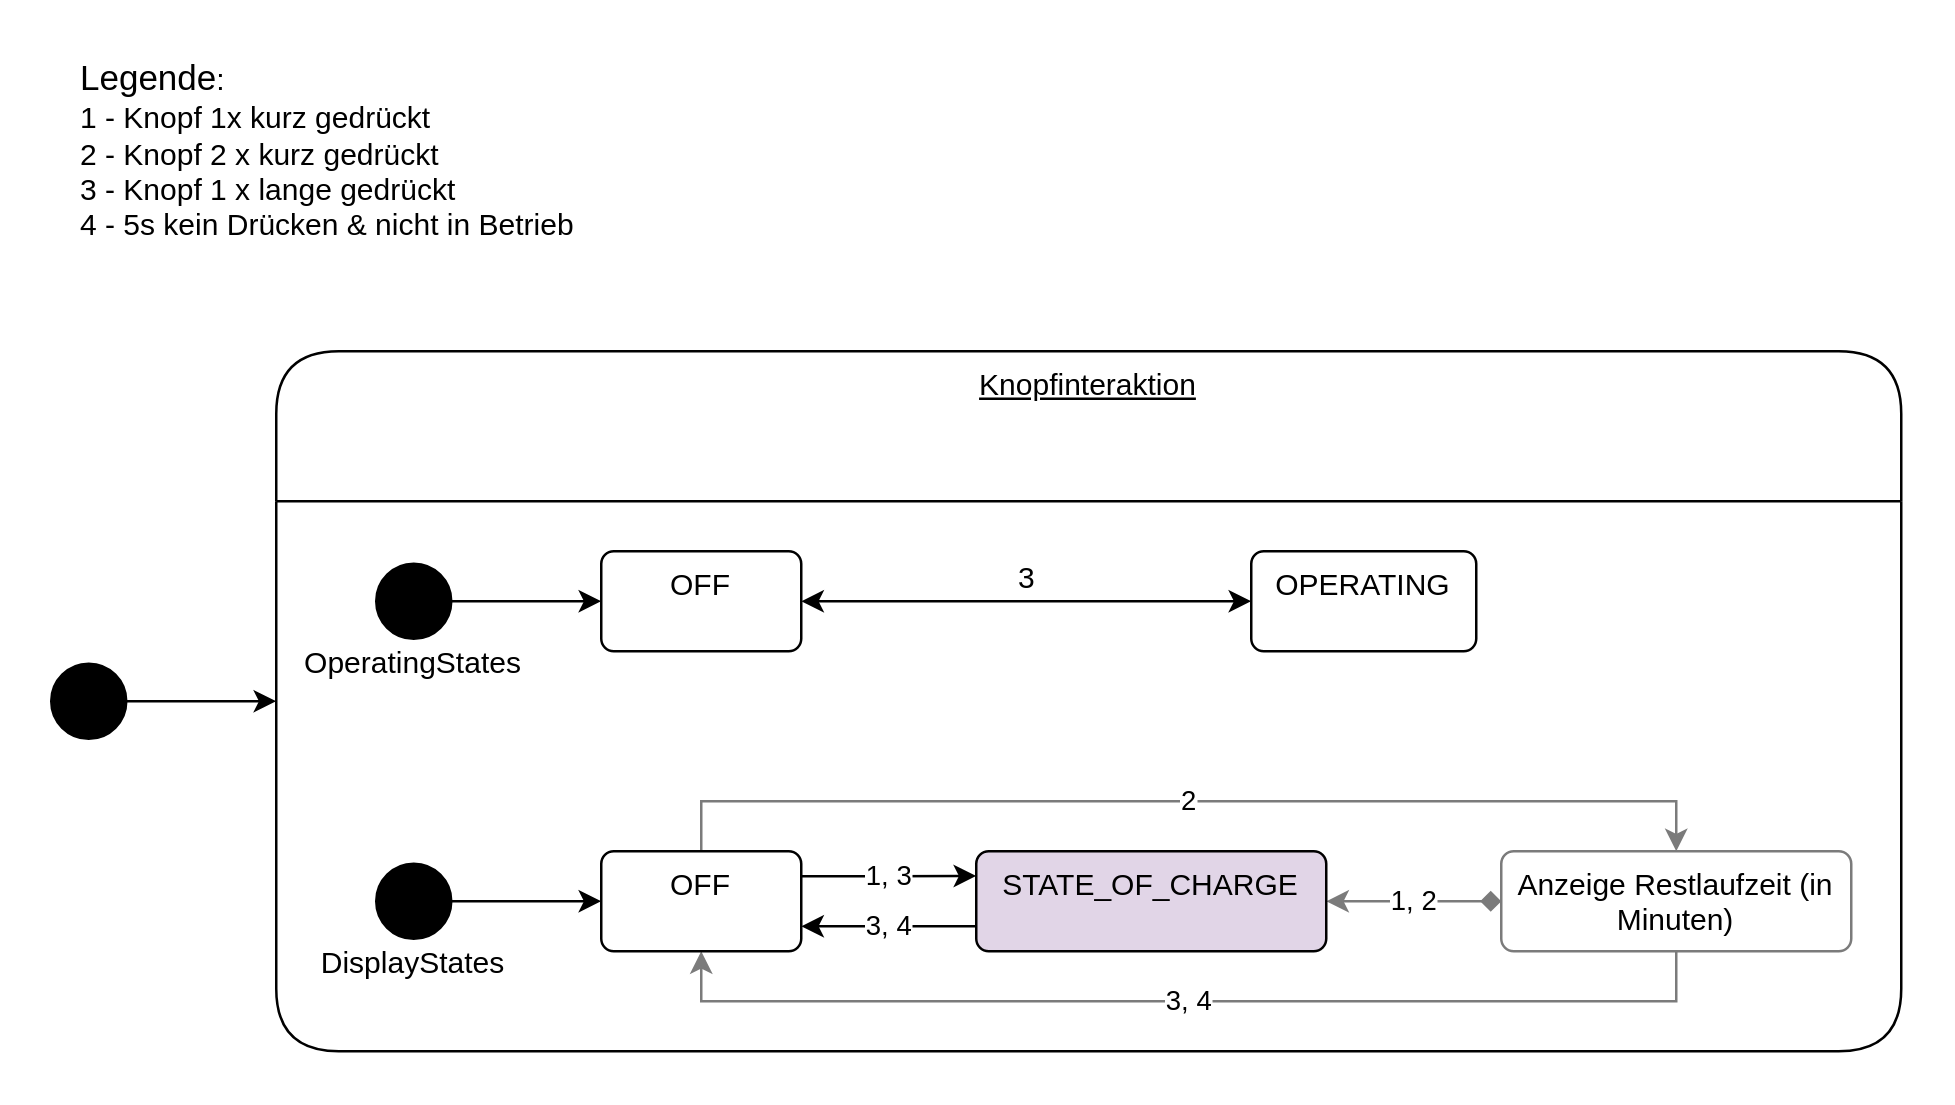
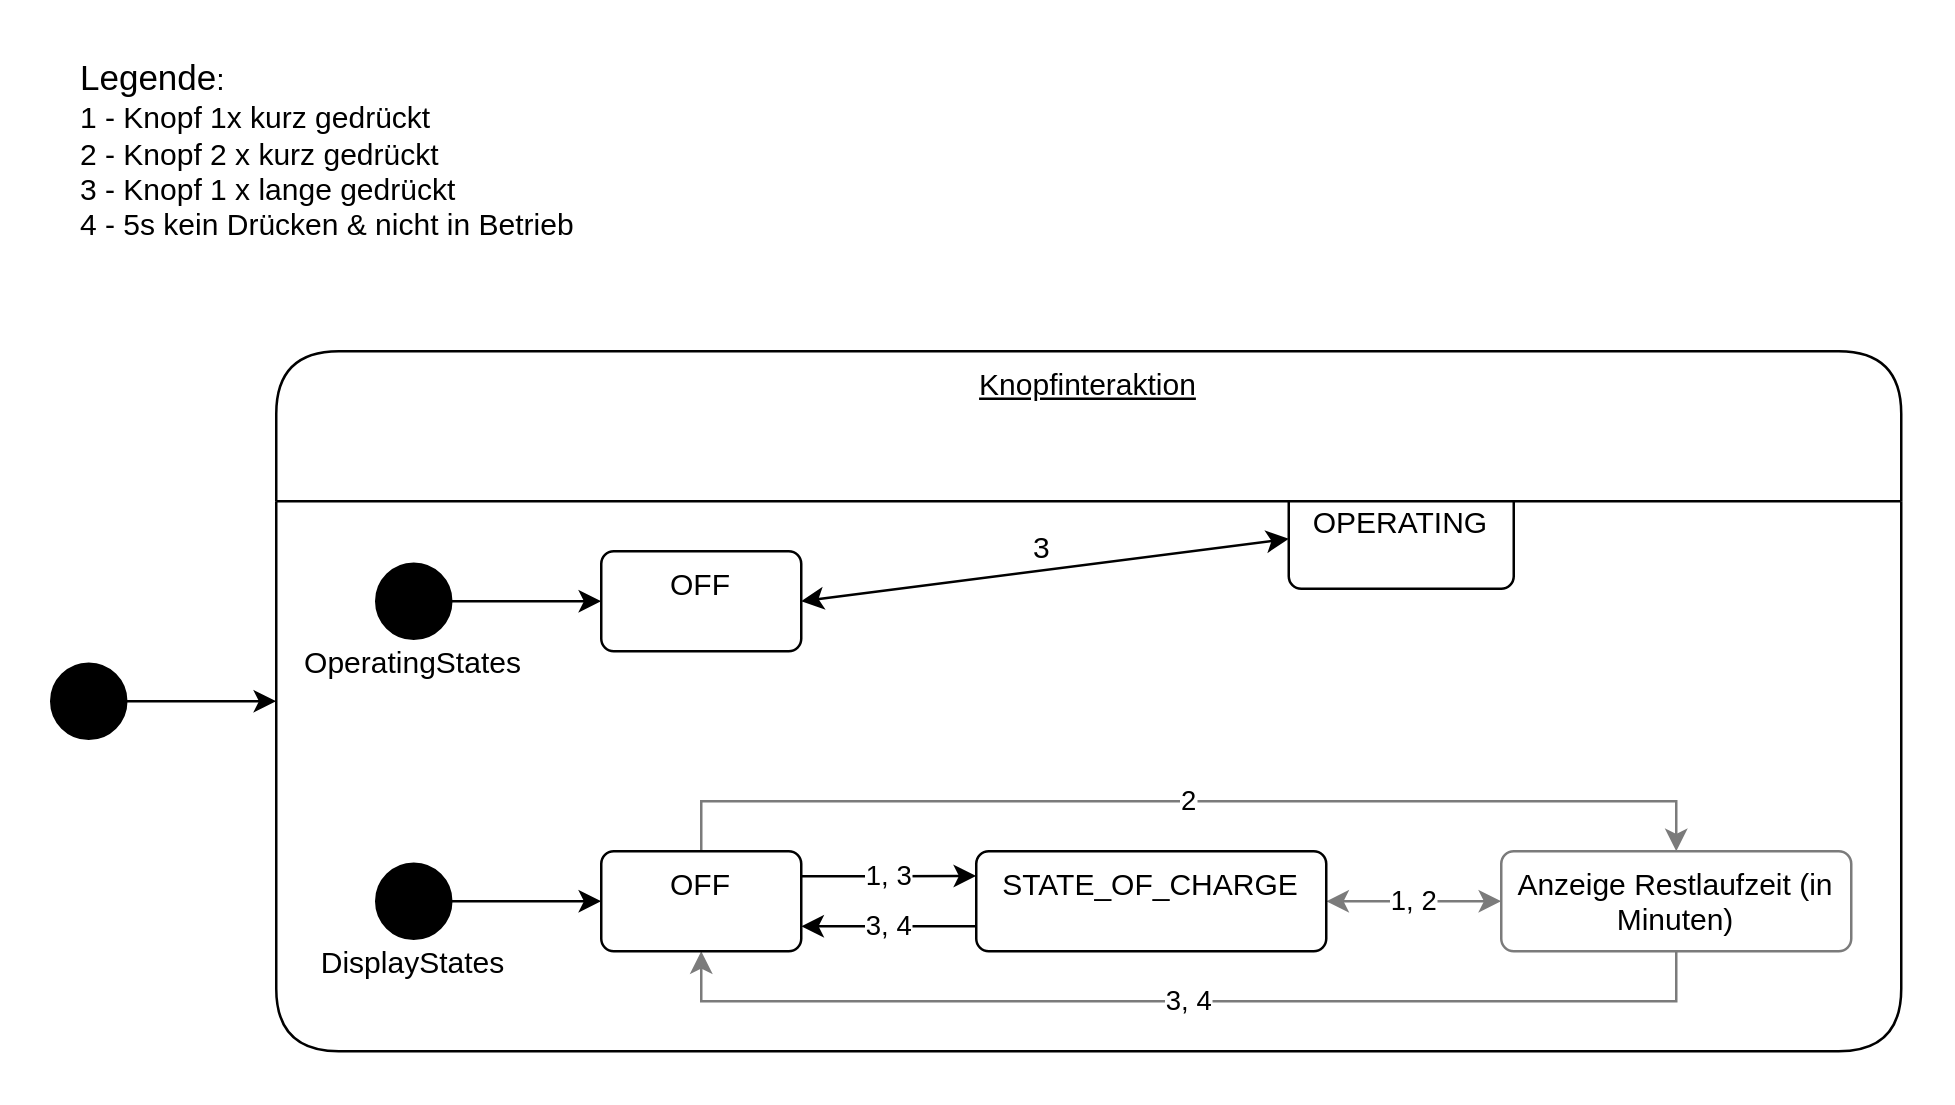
(1364, 601) -> (1401, 539)
(1151, 901) -> (1151, 901)
(1481, 901) -> (1482, 901)
